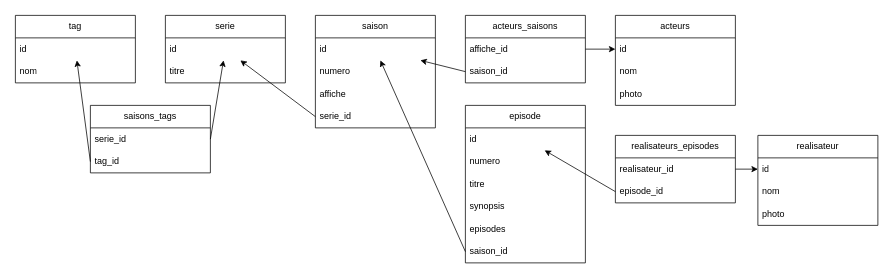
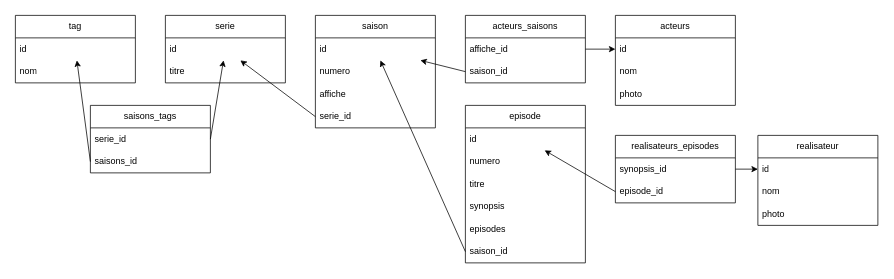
(109, 162) -> (118, 162)
(652, 169) -> (645, 169)
